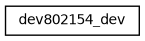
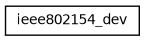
(72, 21) -> (72, 21)
